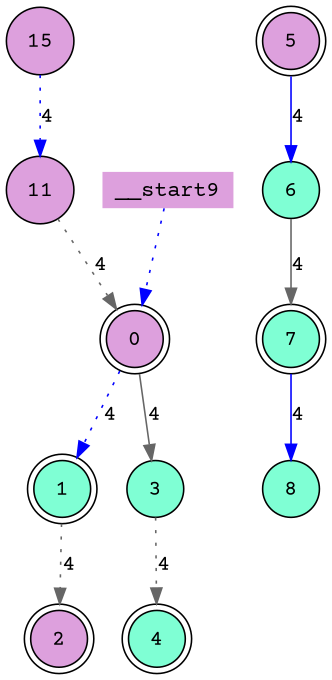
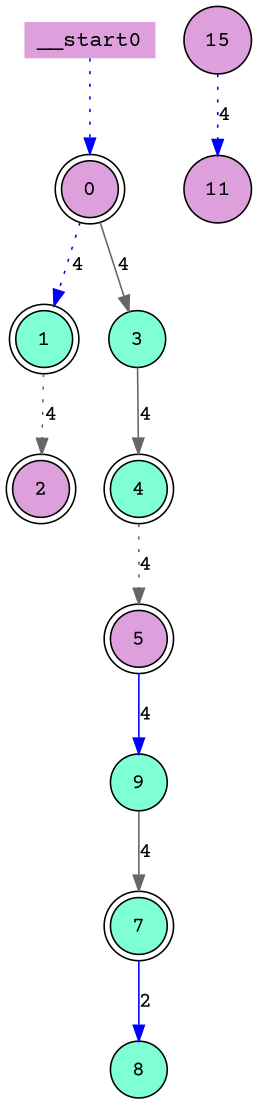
(168, 190) -> (90, 40)
(291, 190) -> (139, 782)
(83, 257) -> none
(298, 414) -> (146, 1001)
(156, 552) -> (138, 403)
none -> (139, 556)
